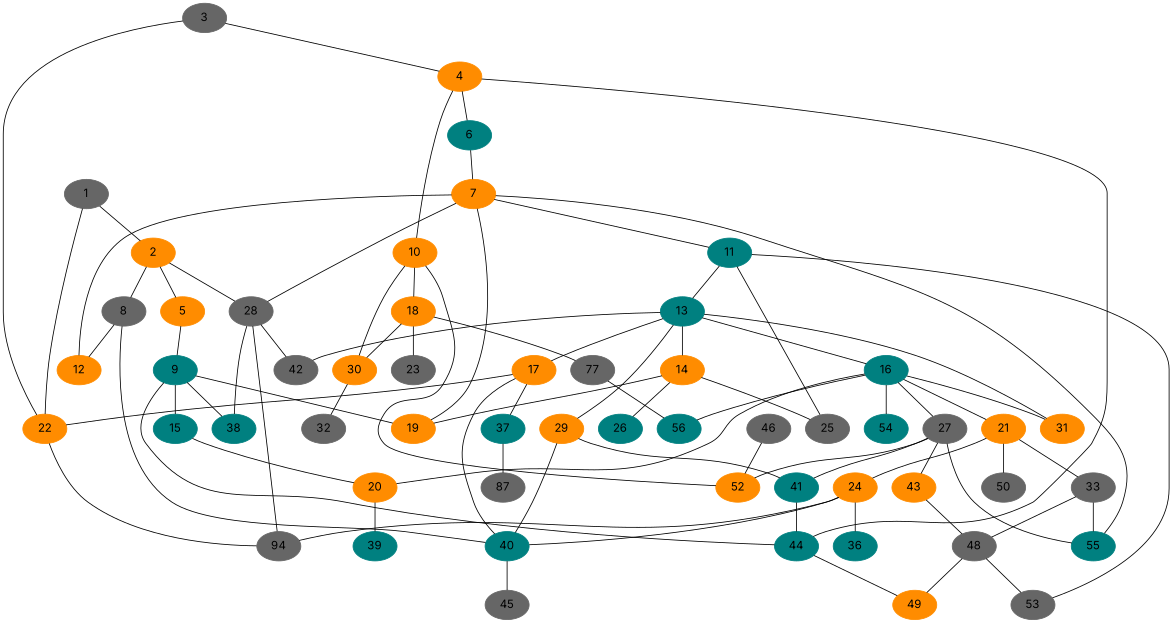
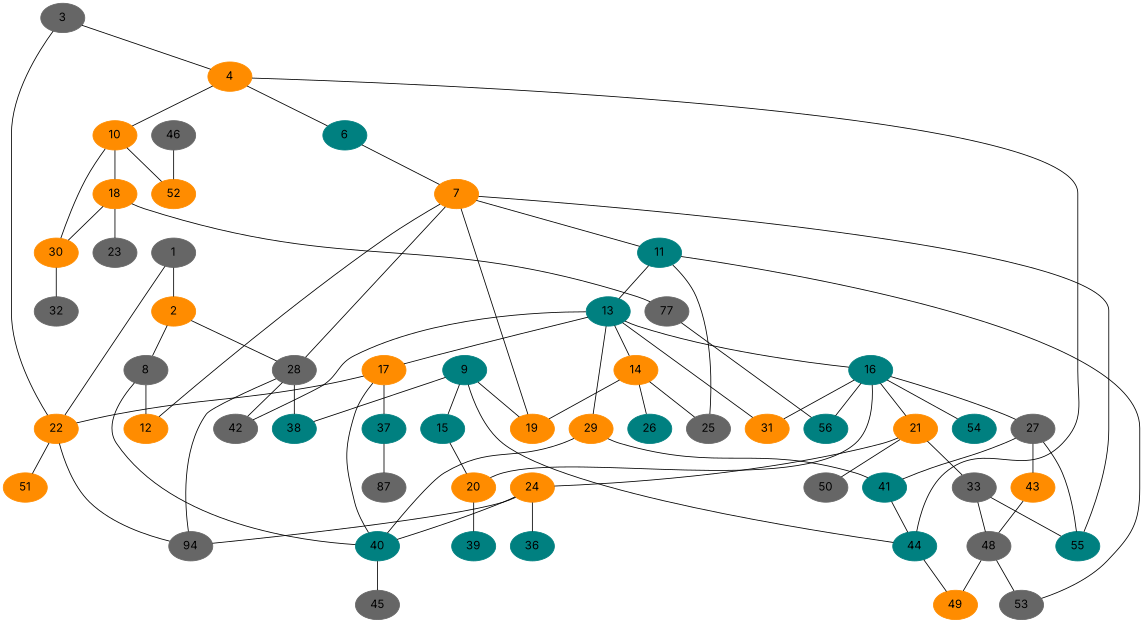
(183, 311) -> none
(841, 458) -> none
none -> (25, 488)
